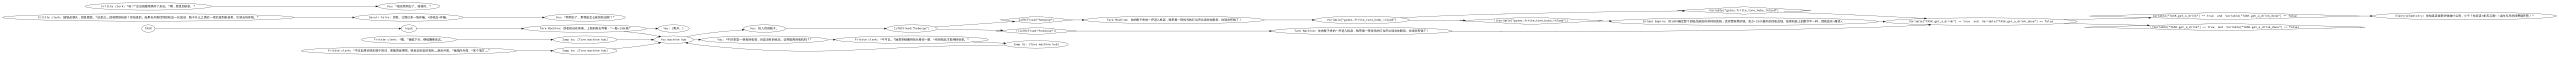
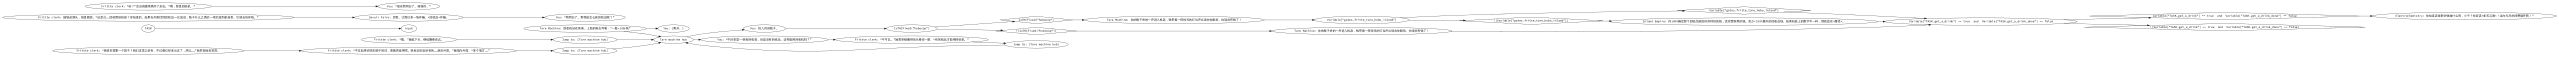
(469, 29) -> none
(674, 40) -> (674, 40)
none -> (148, 51)
